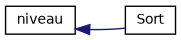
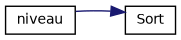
(107, 29) -> (93, 11)
